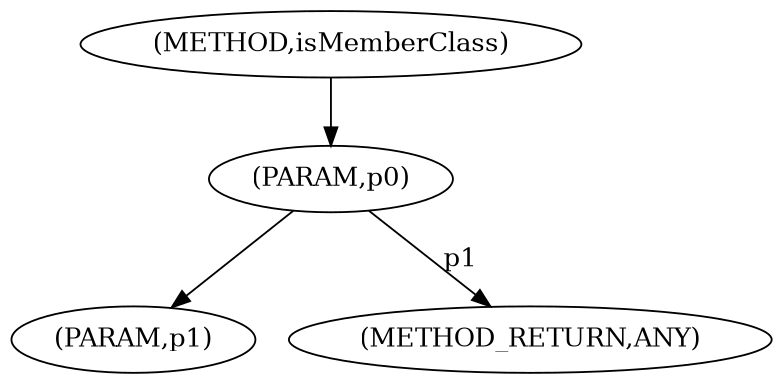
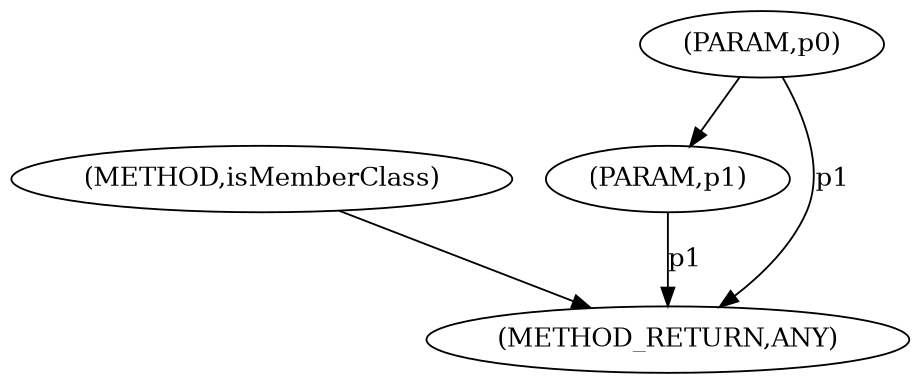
(331, 103) -> (456, 256)
none -> (668, 250)
